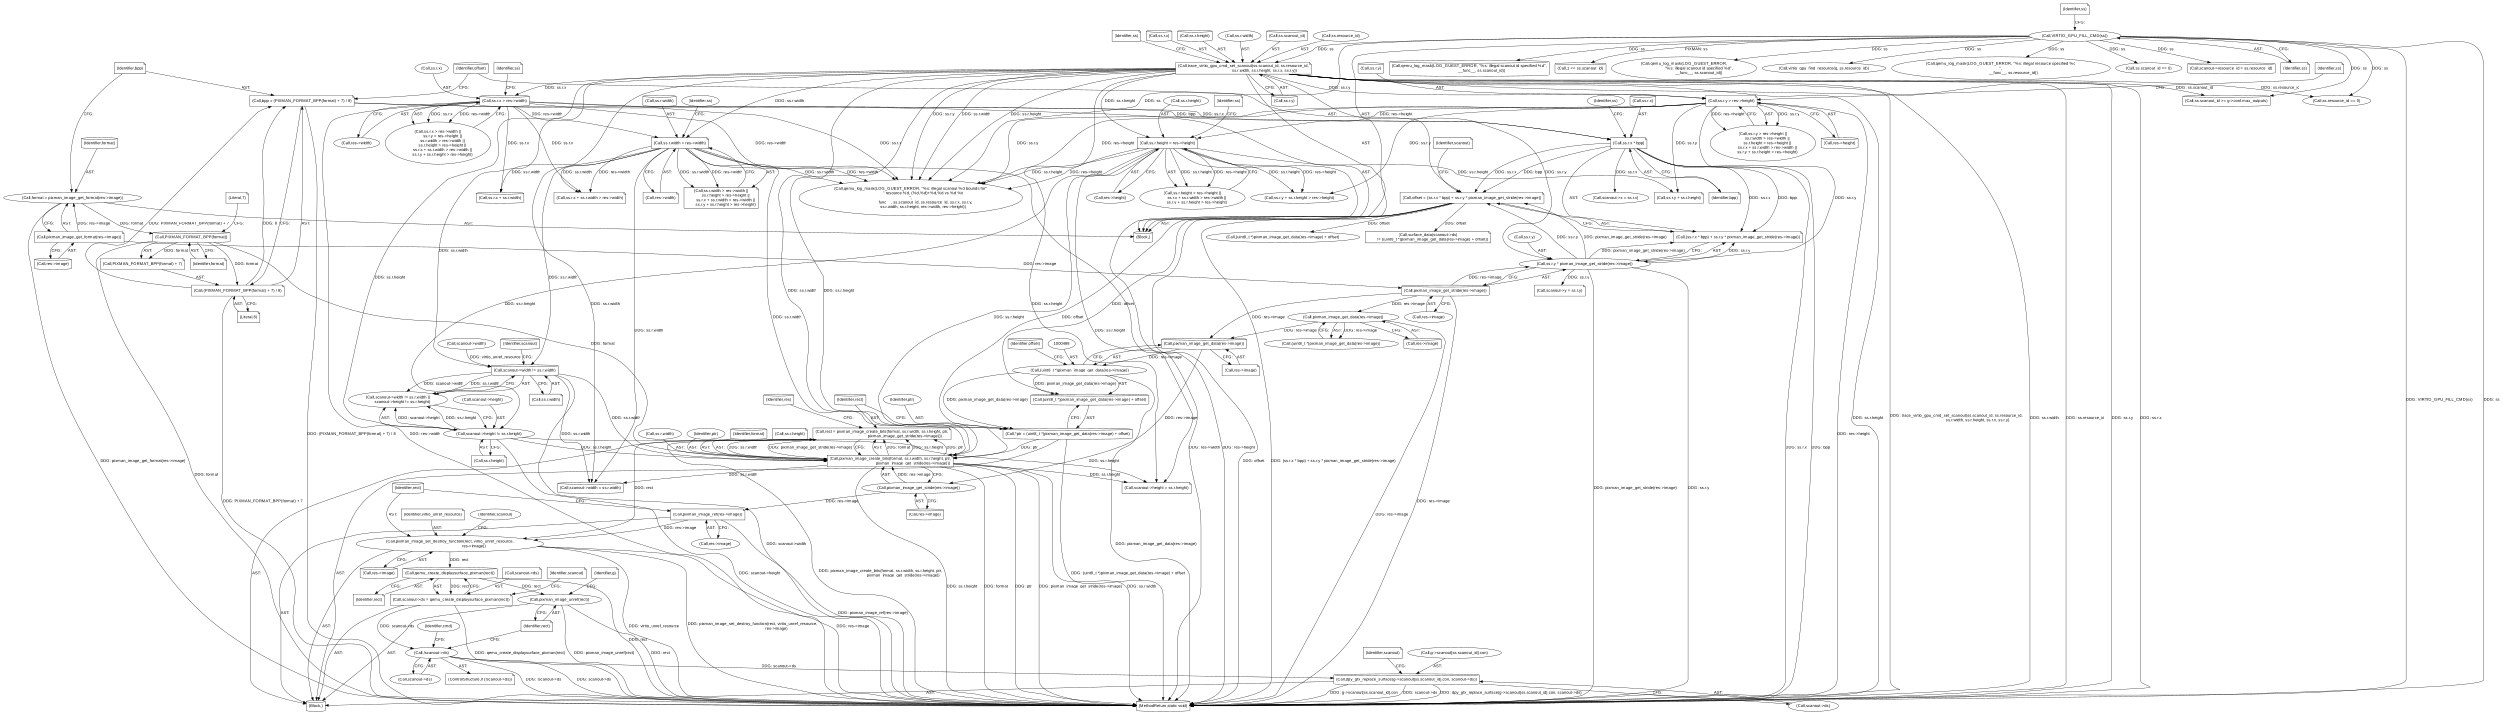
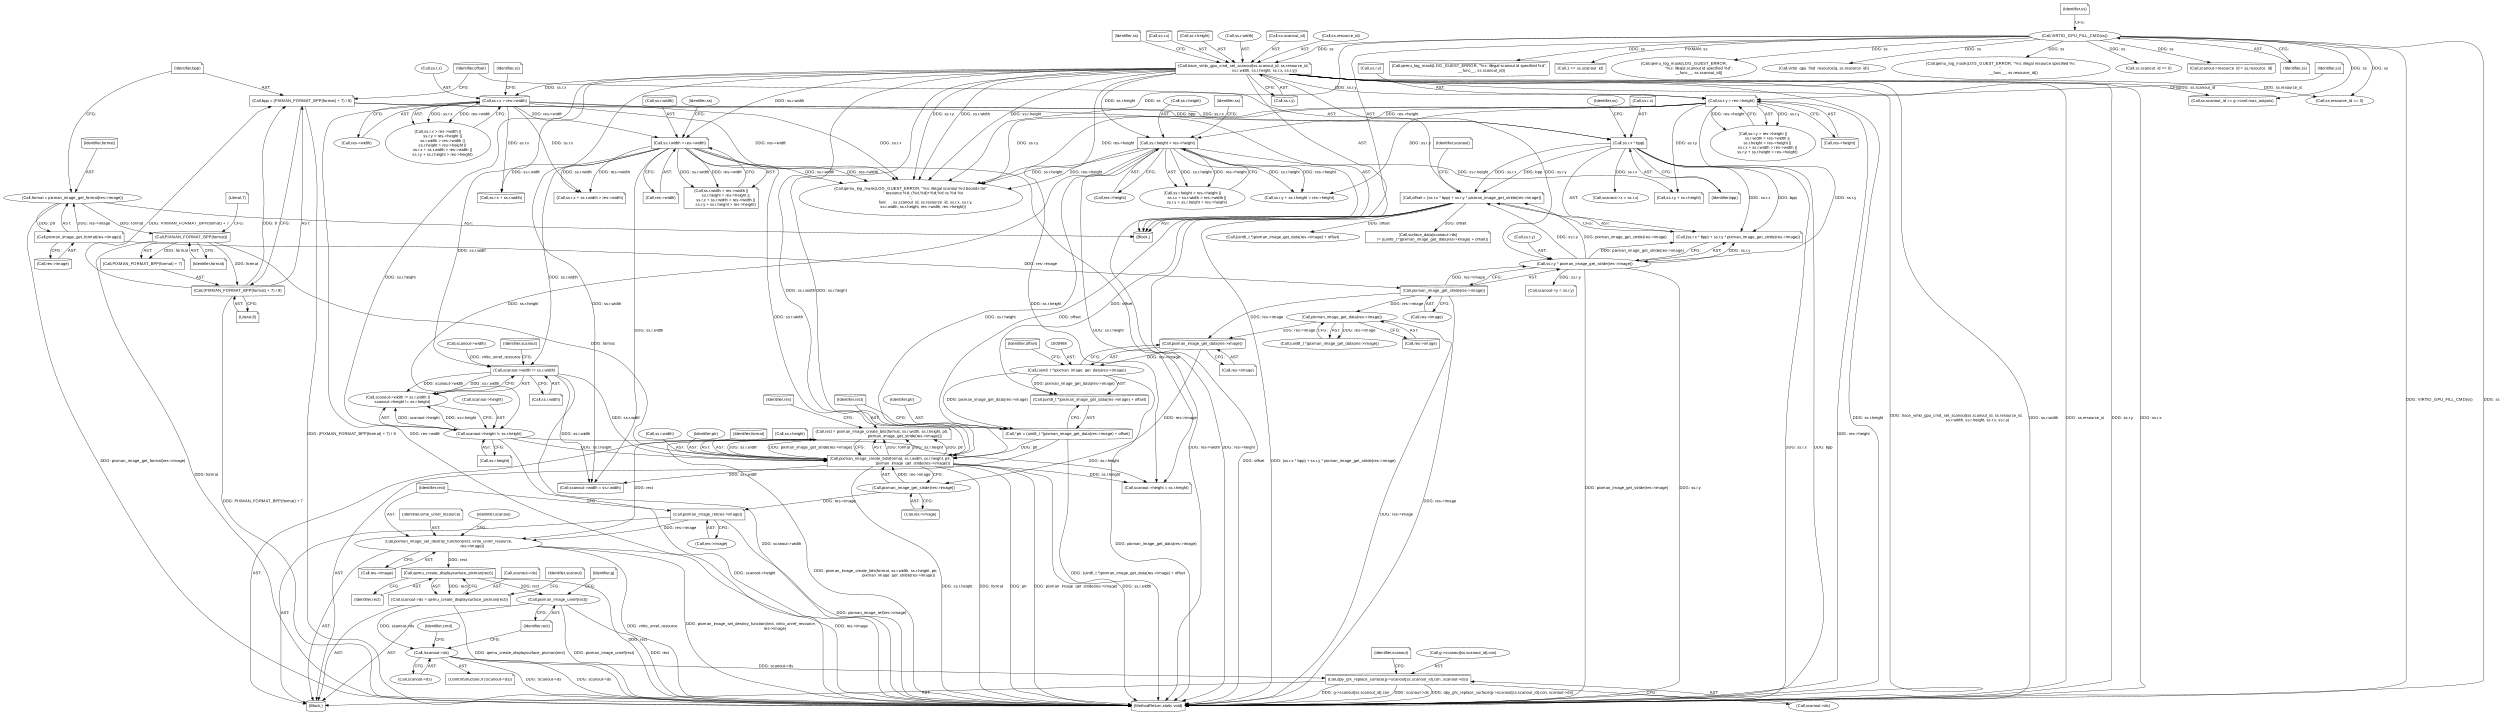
(50, 223) -> (47, 223)
(238, 291) -> (238, 291)
